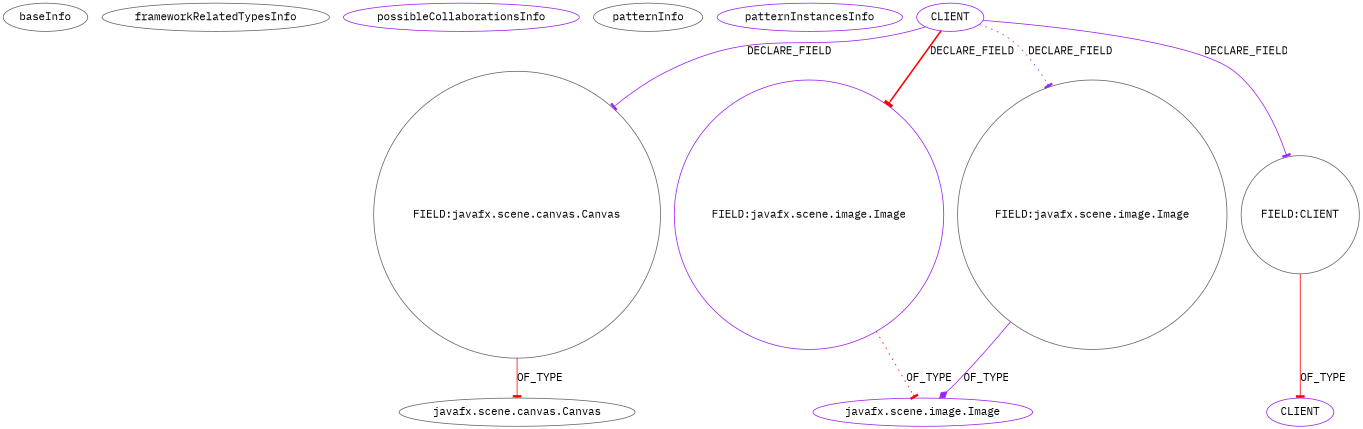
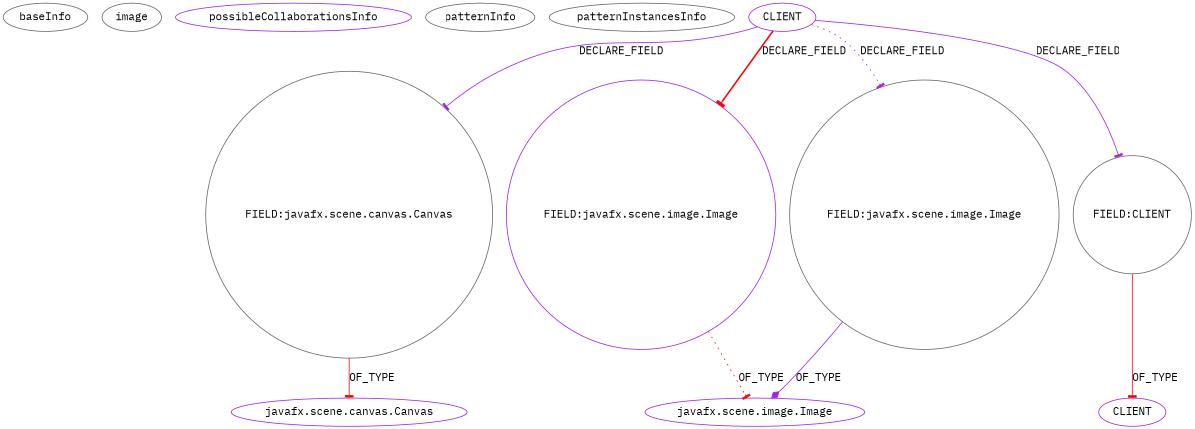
(216, 17) -> (132, 17)
(810, 17) -> (642, 17)
(517, 412) -> (349, 412)
